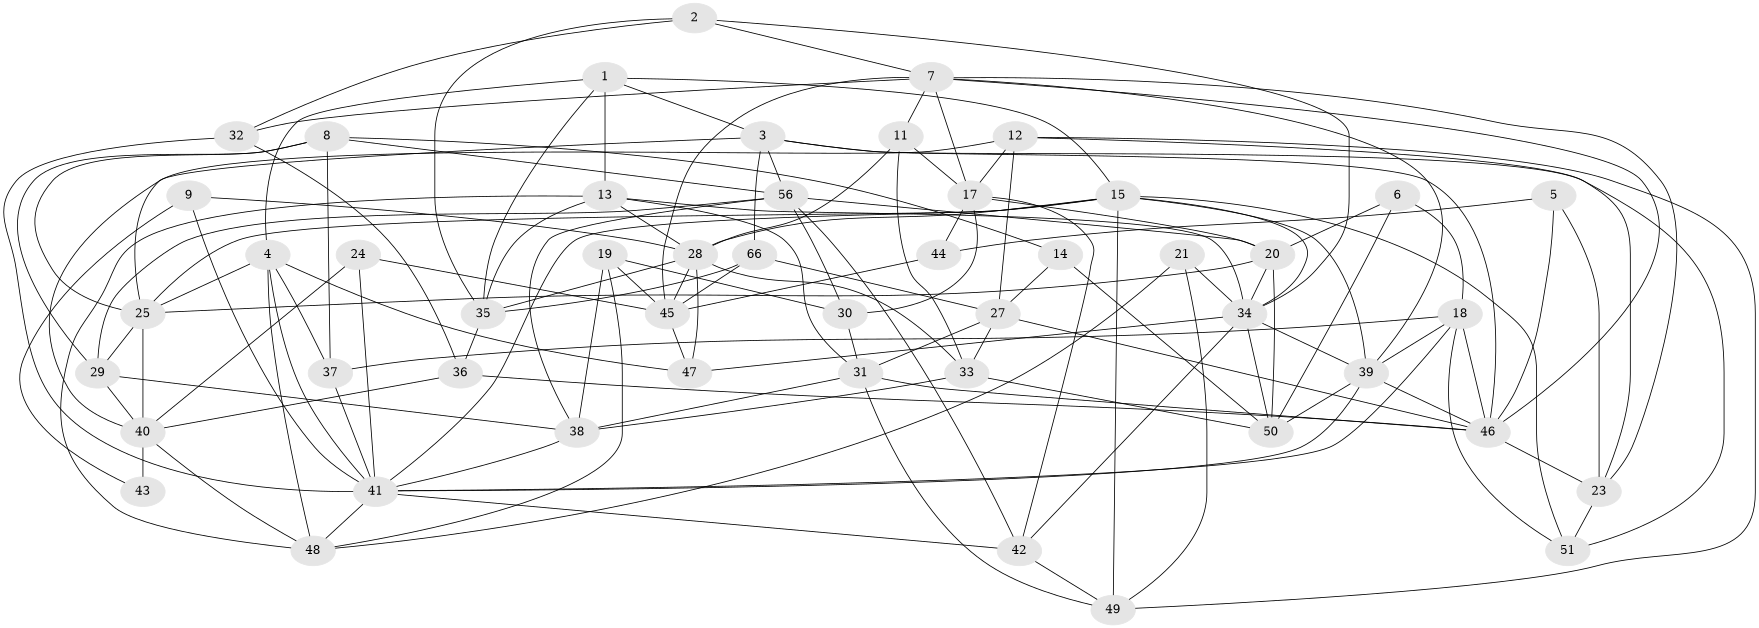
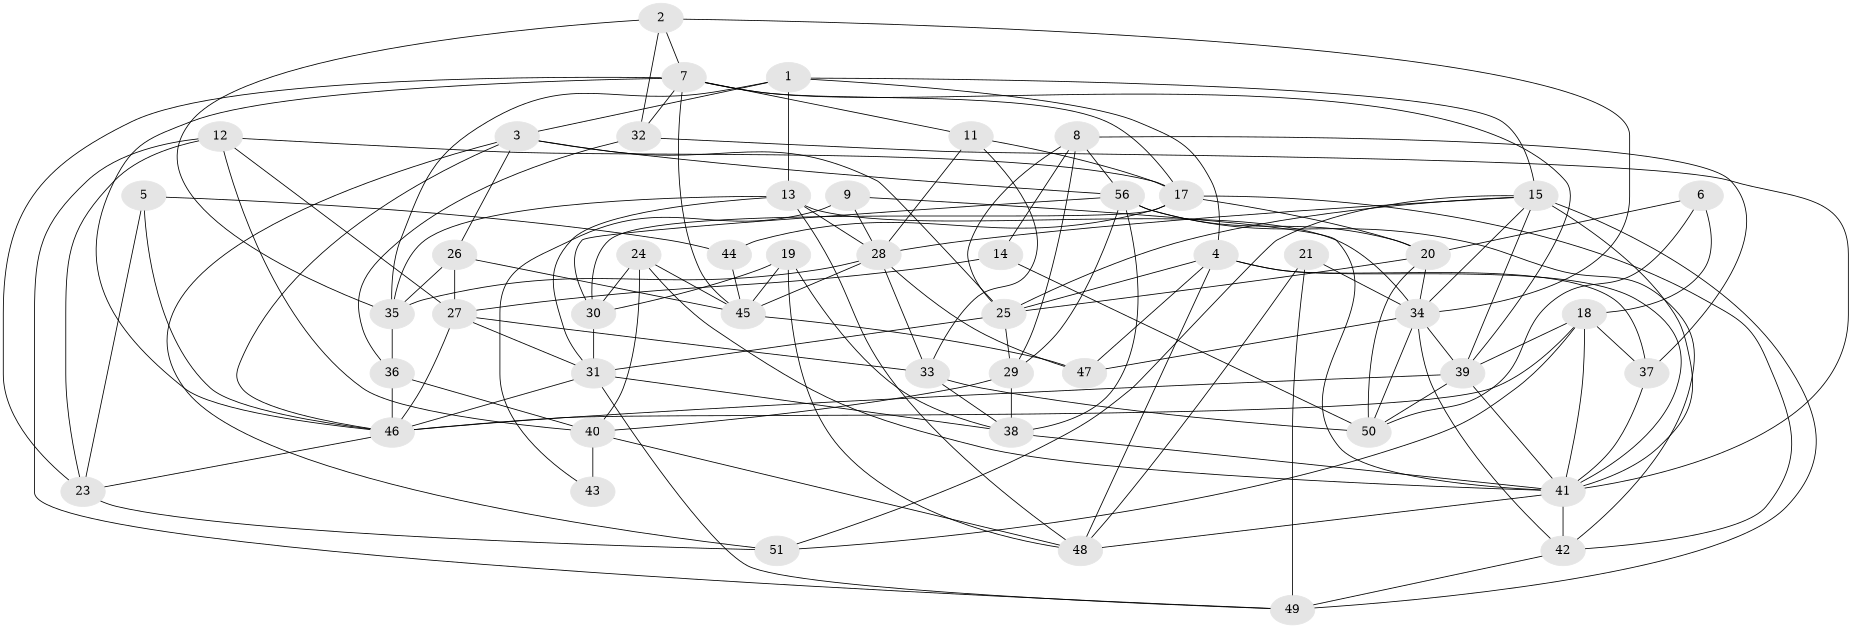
(755, 255) -> (455, 255)
none -> (616, 285)
(143, 373) -> (808, 342)
